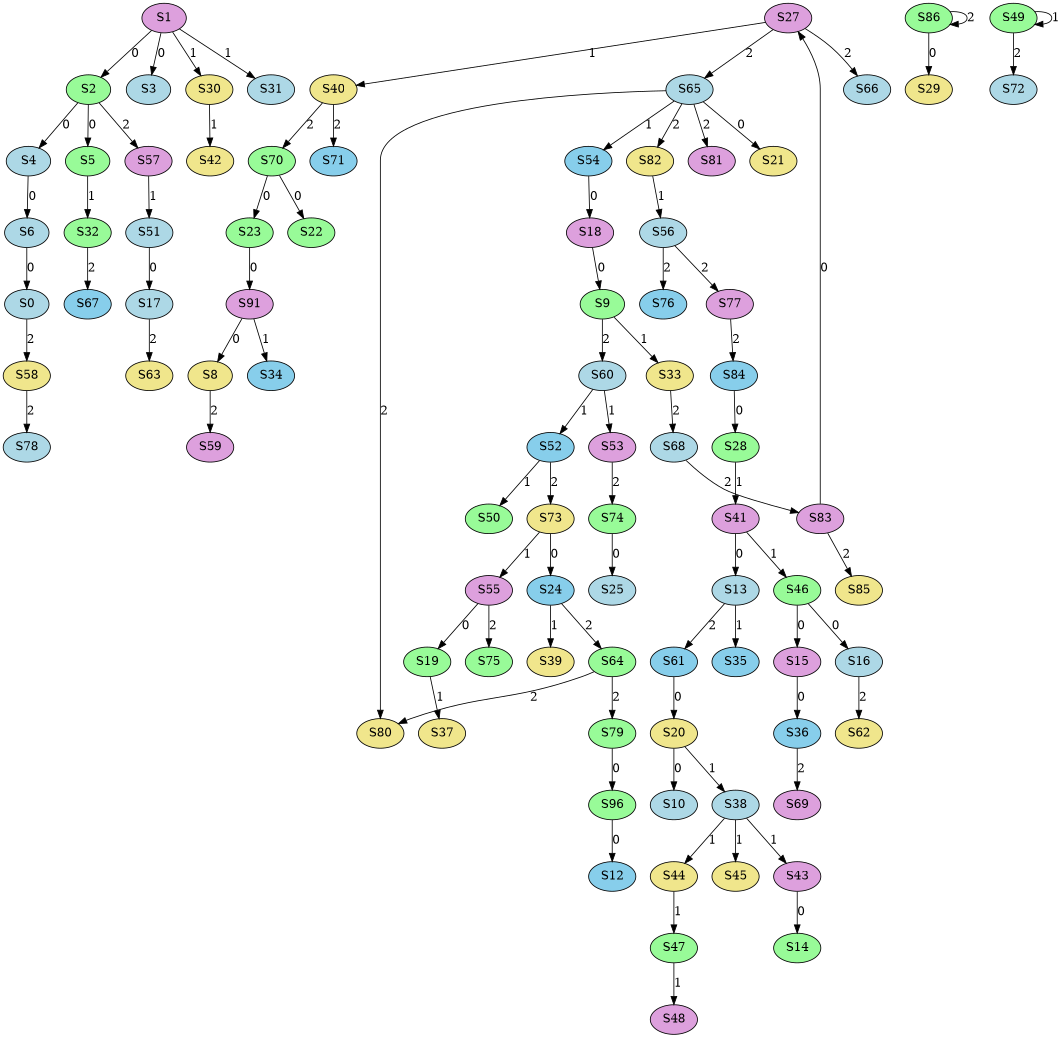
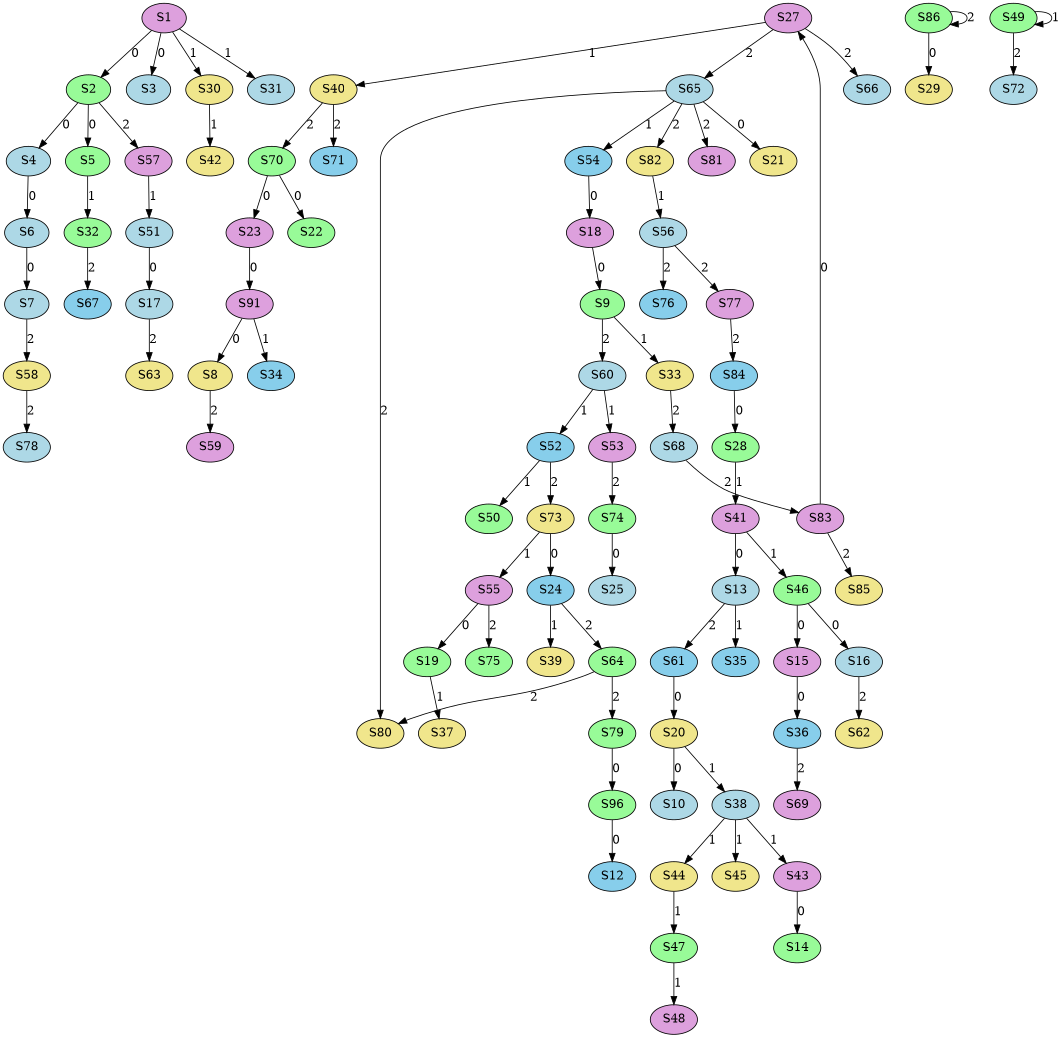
(250, 233) -> (250, 233)
(27, 304) -> (27, 304)
